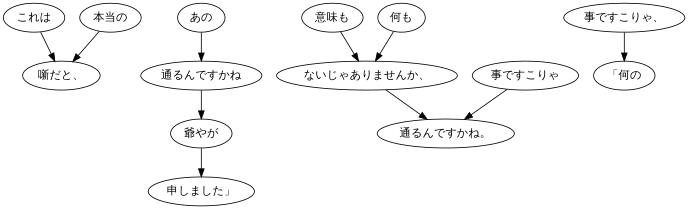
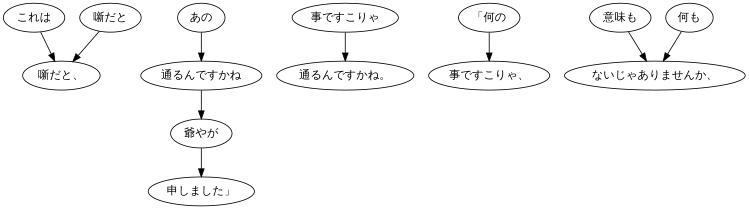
(110, 18) -> (110, 18)
(624, 43) -> (489, 43)
(403, 102) -> none
